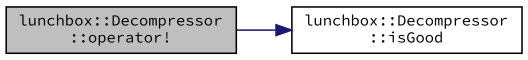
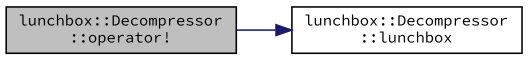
(407, 30) -> (407, 30)
